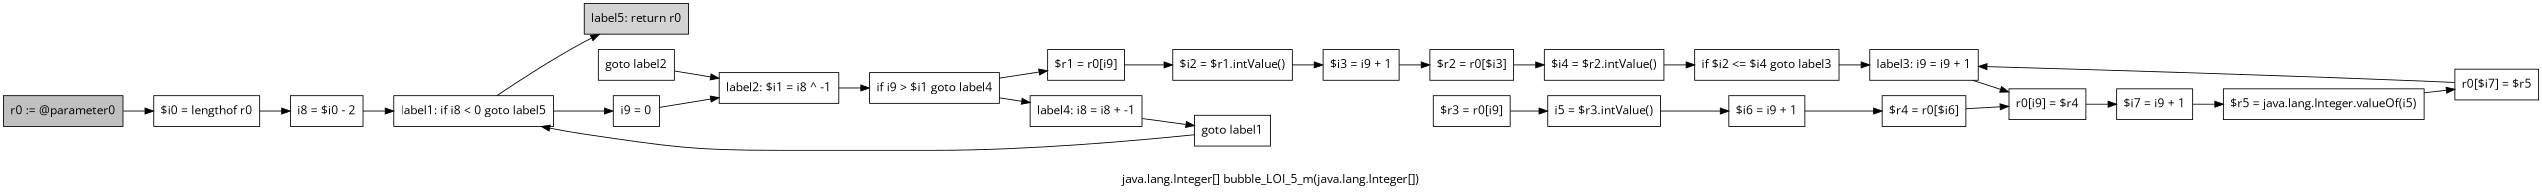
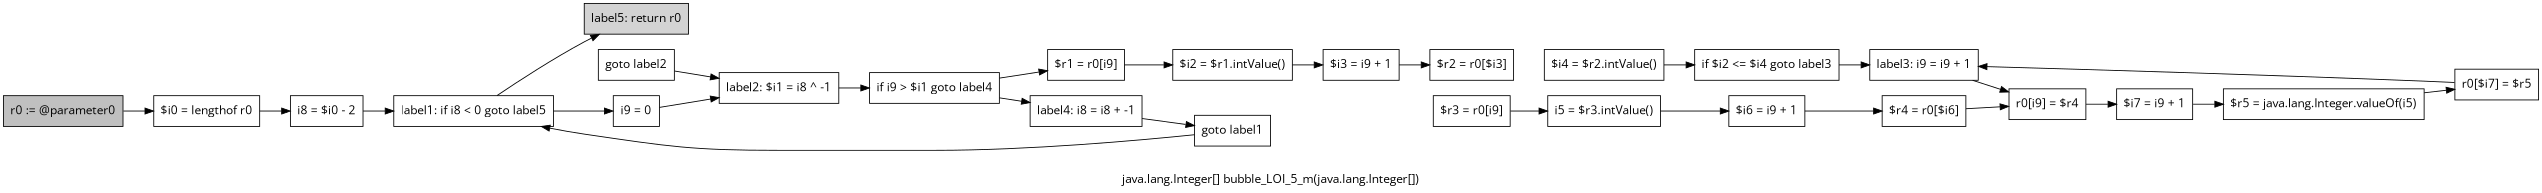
(1525, 65) -> none
